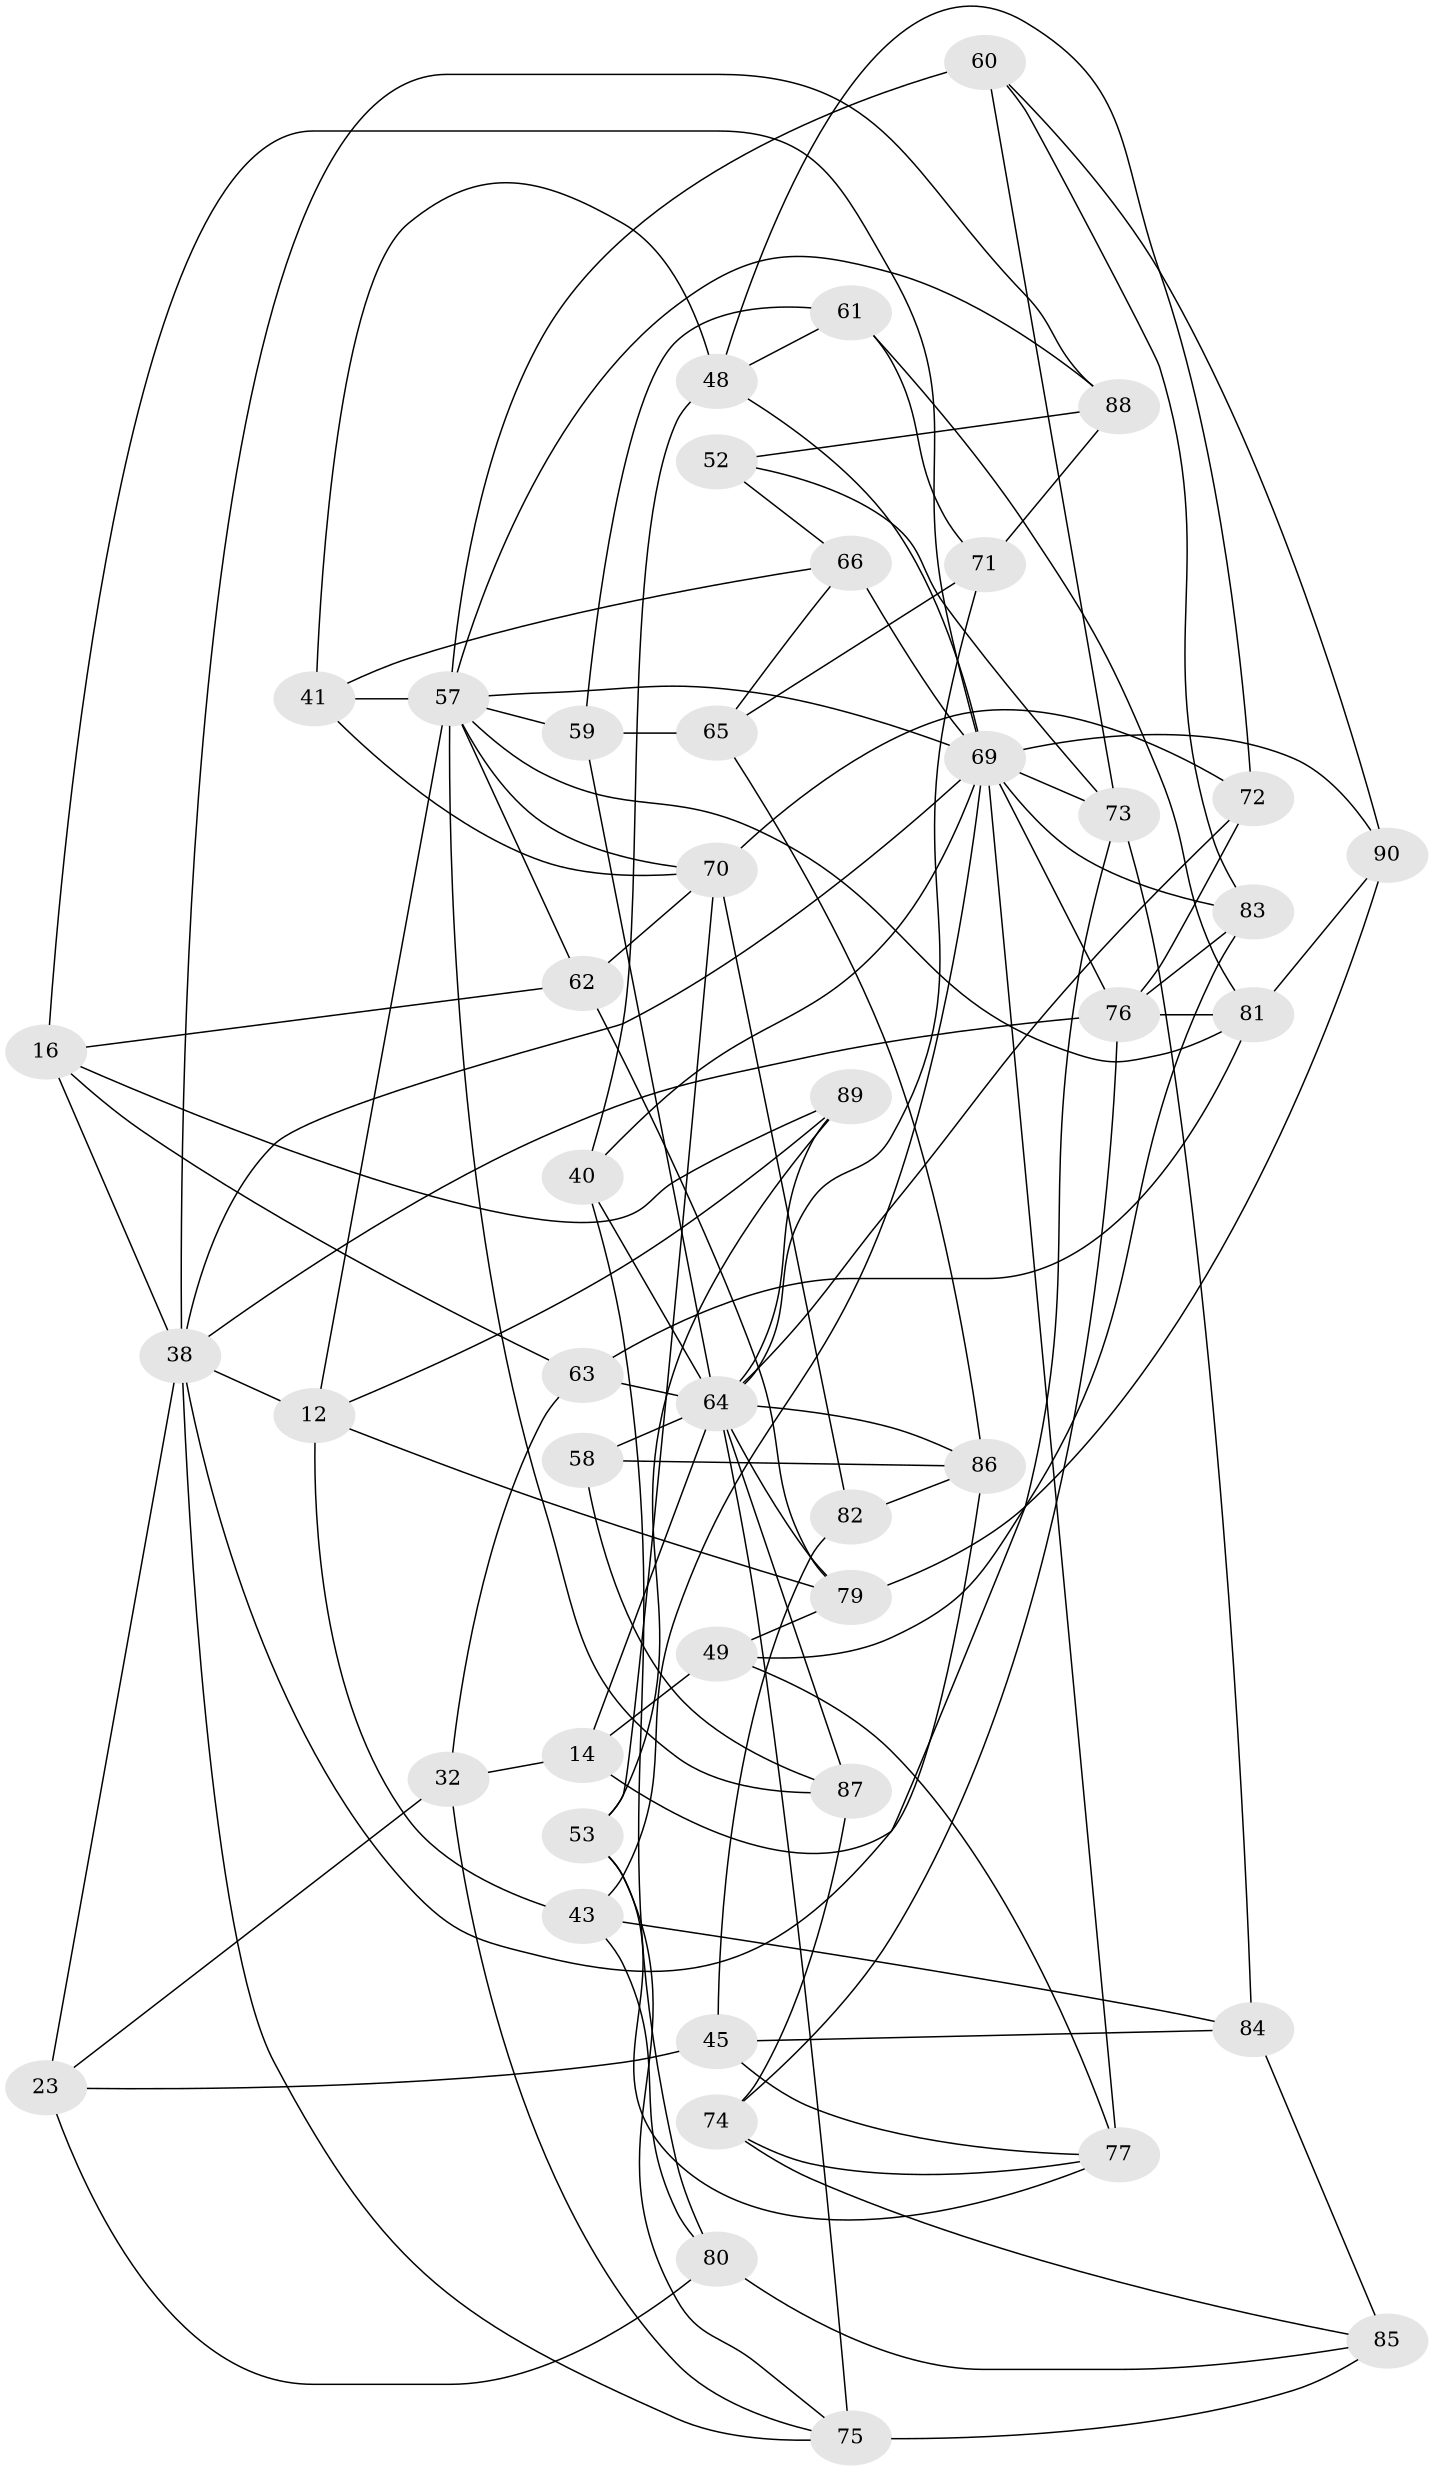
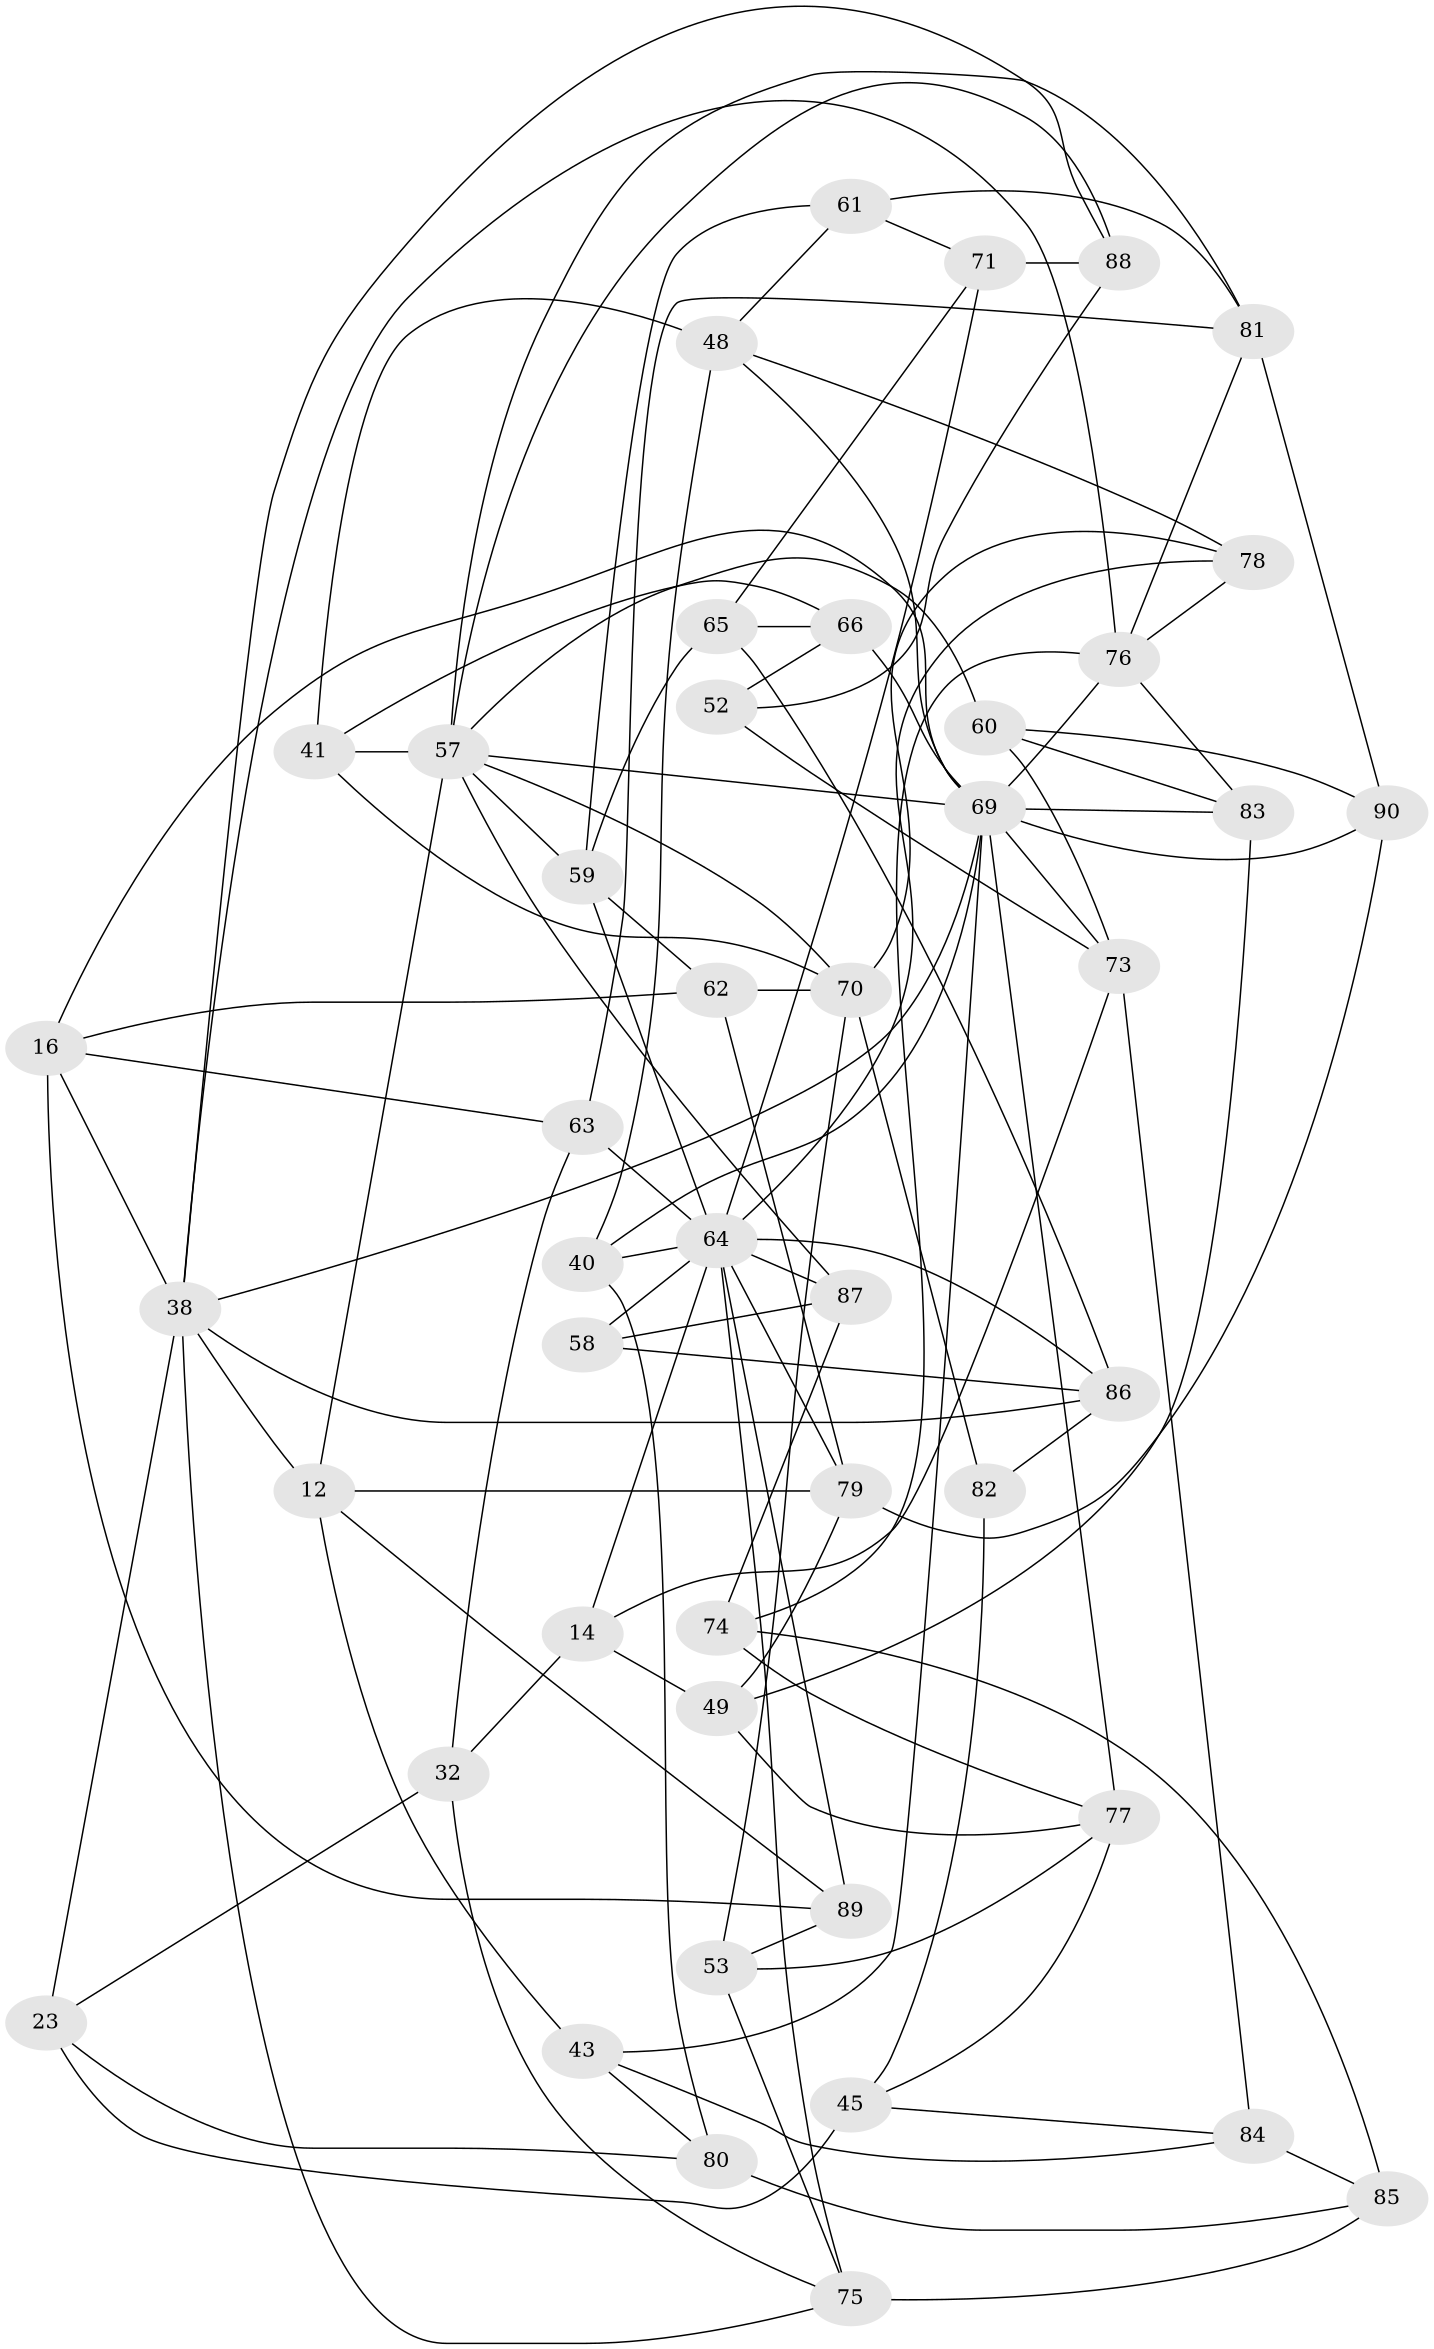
(1253, 799) -> (1253, 563)
(513, 835) -> (643, 928)
